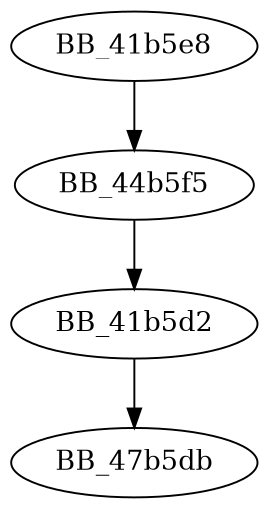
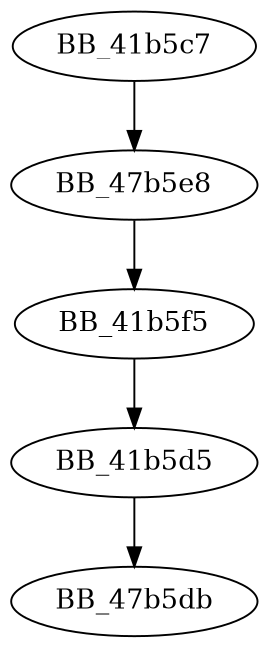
none -> (134, 46)
(134, 46) -> (134, 185)
(134, 185) -> (134, 324)
(134, 324) -> (134, 463)
